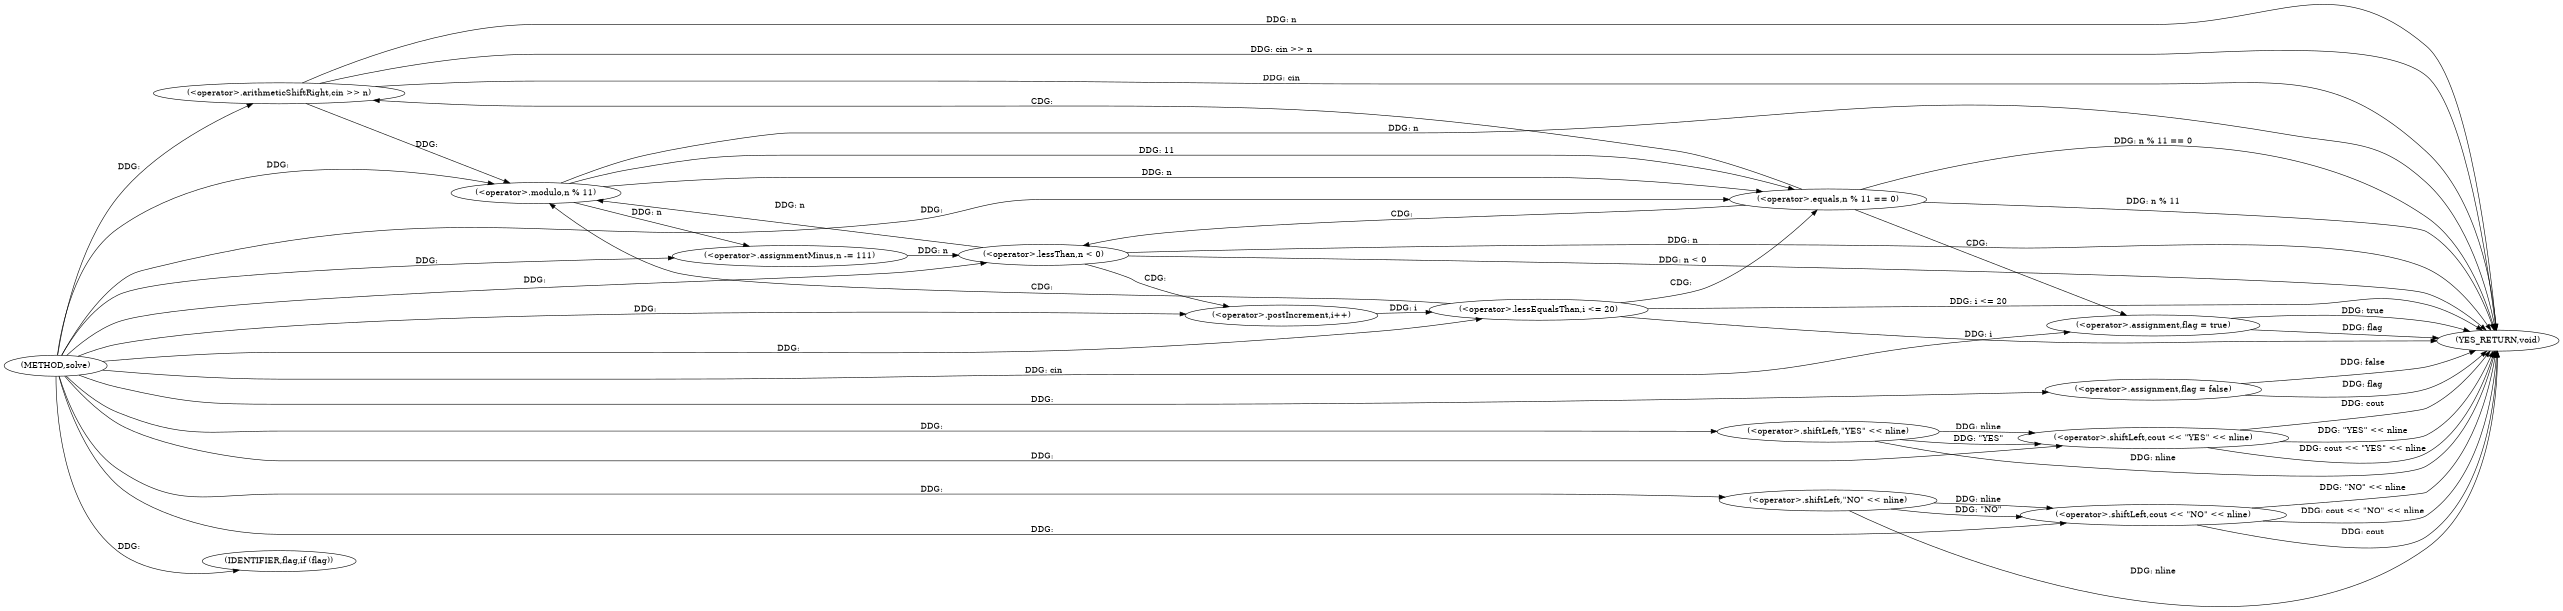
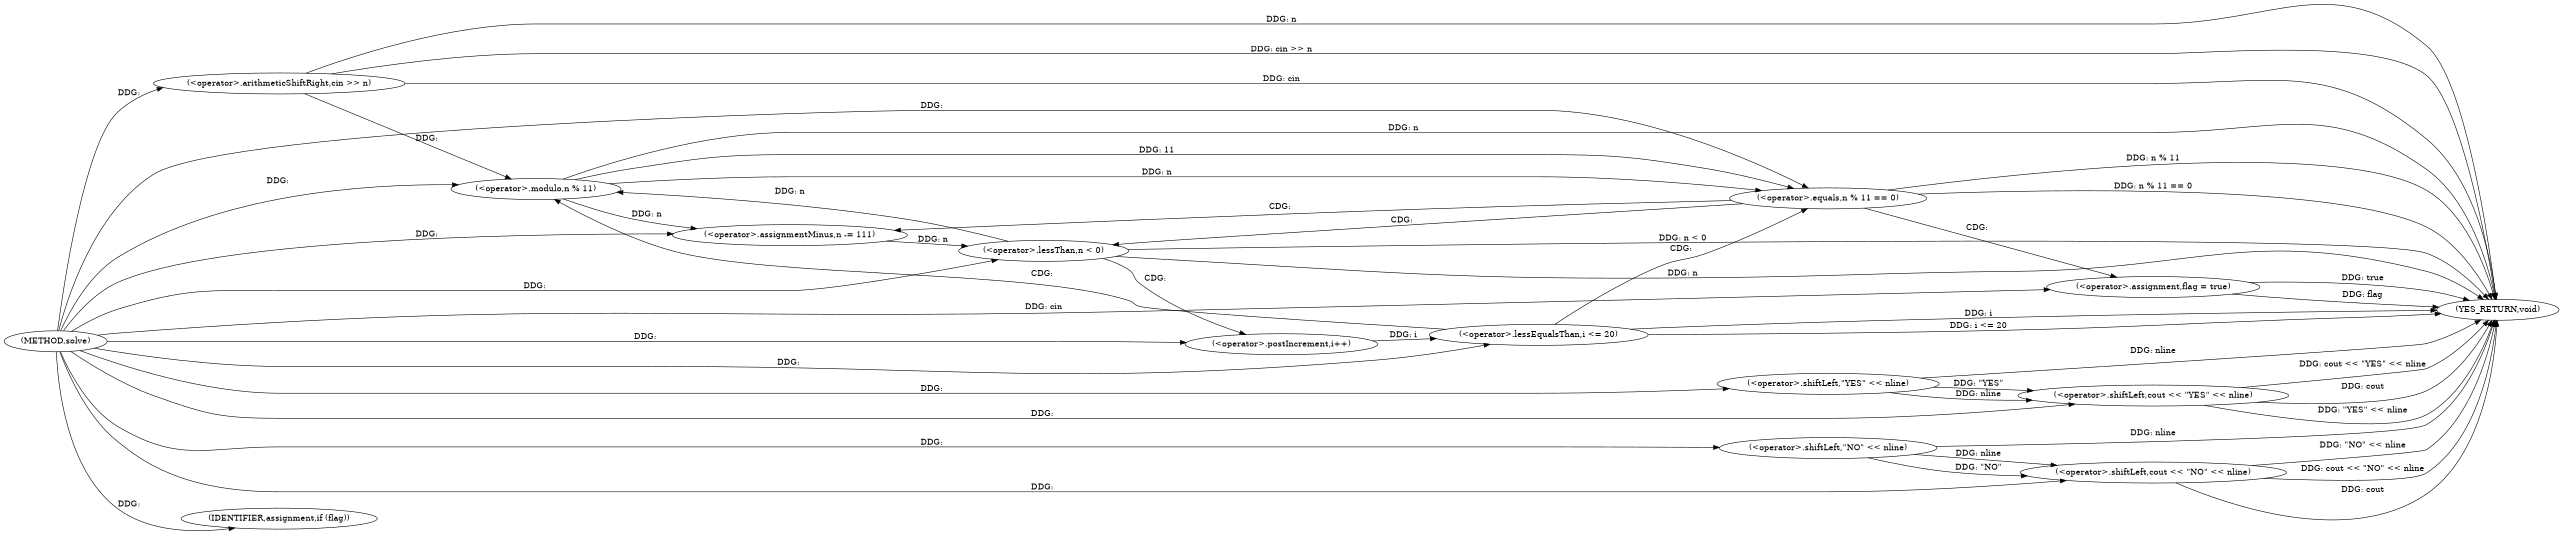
(1095, 106) -> (1316, 213)
(2153, 390) -> none
(279, 561) -> (279, 519)
